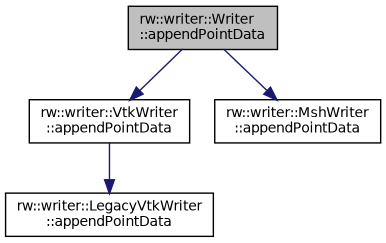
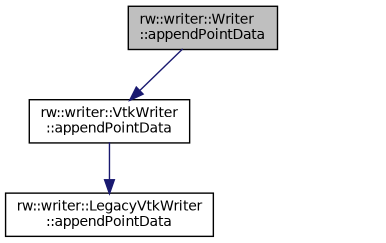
(298, 121) -> none
